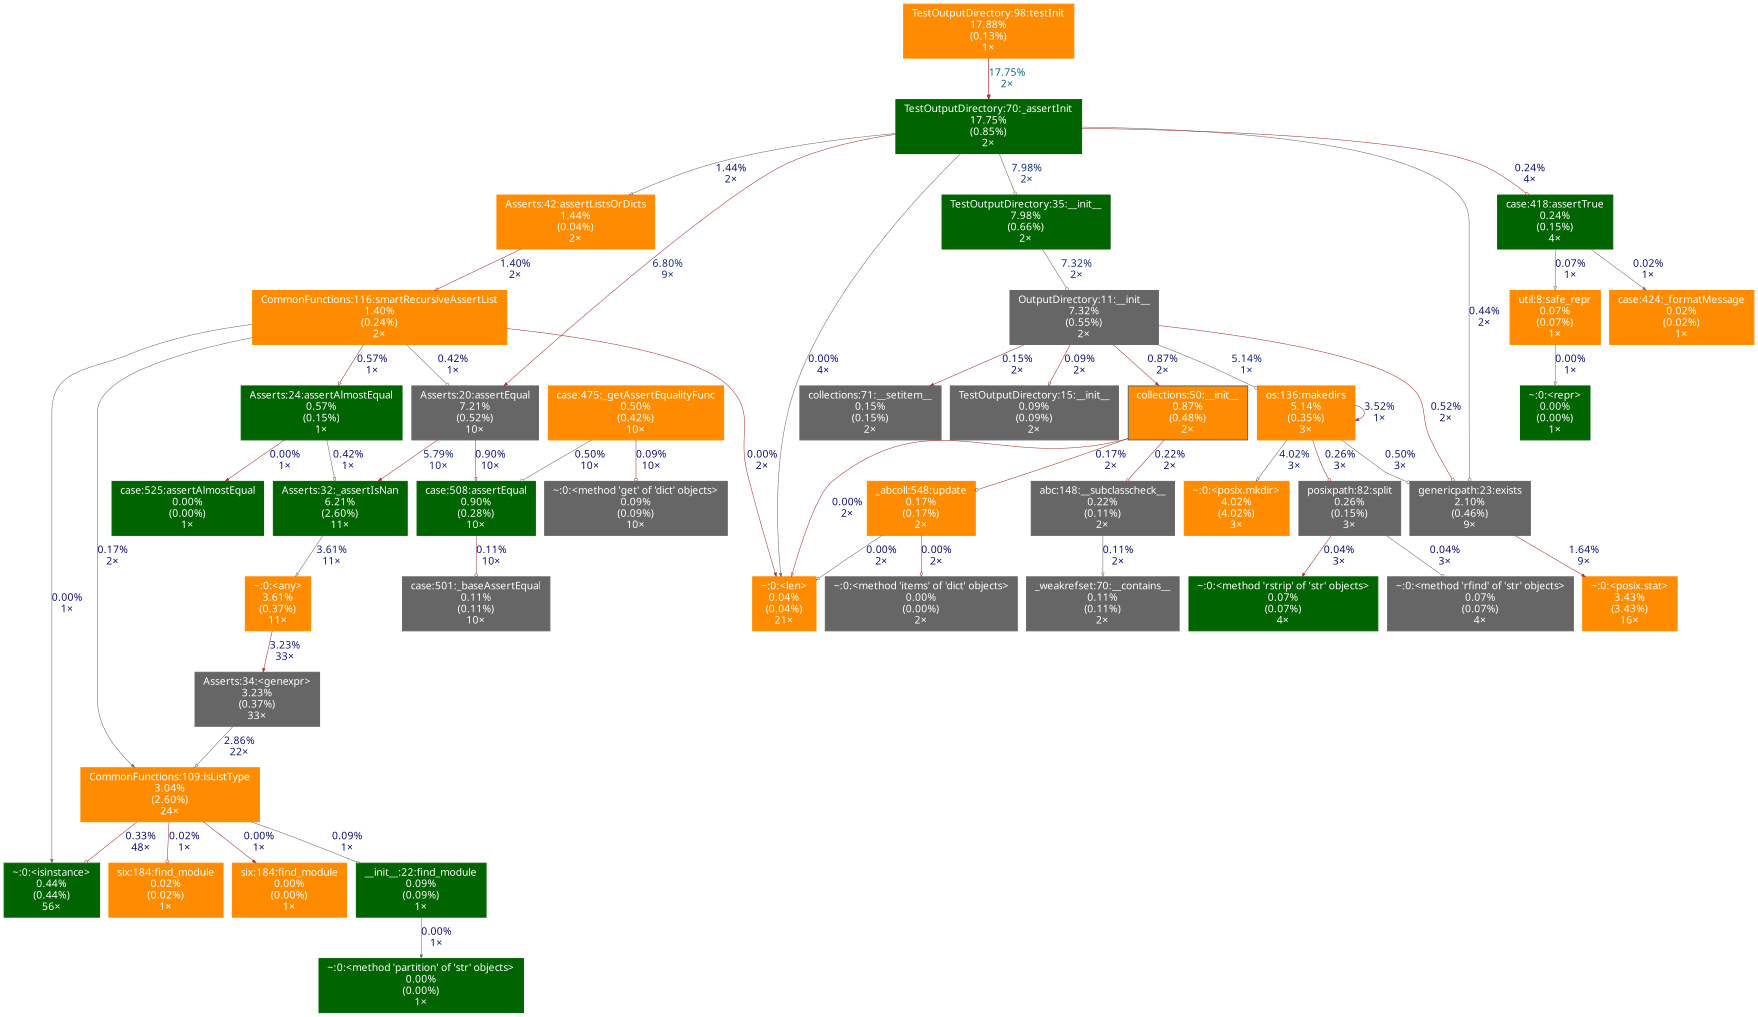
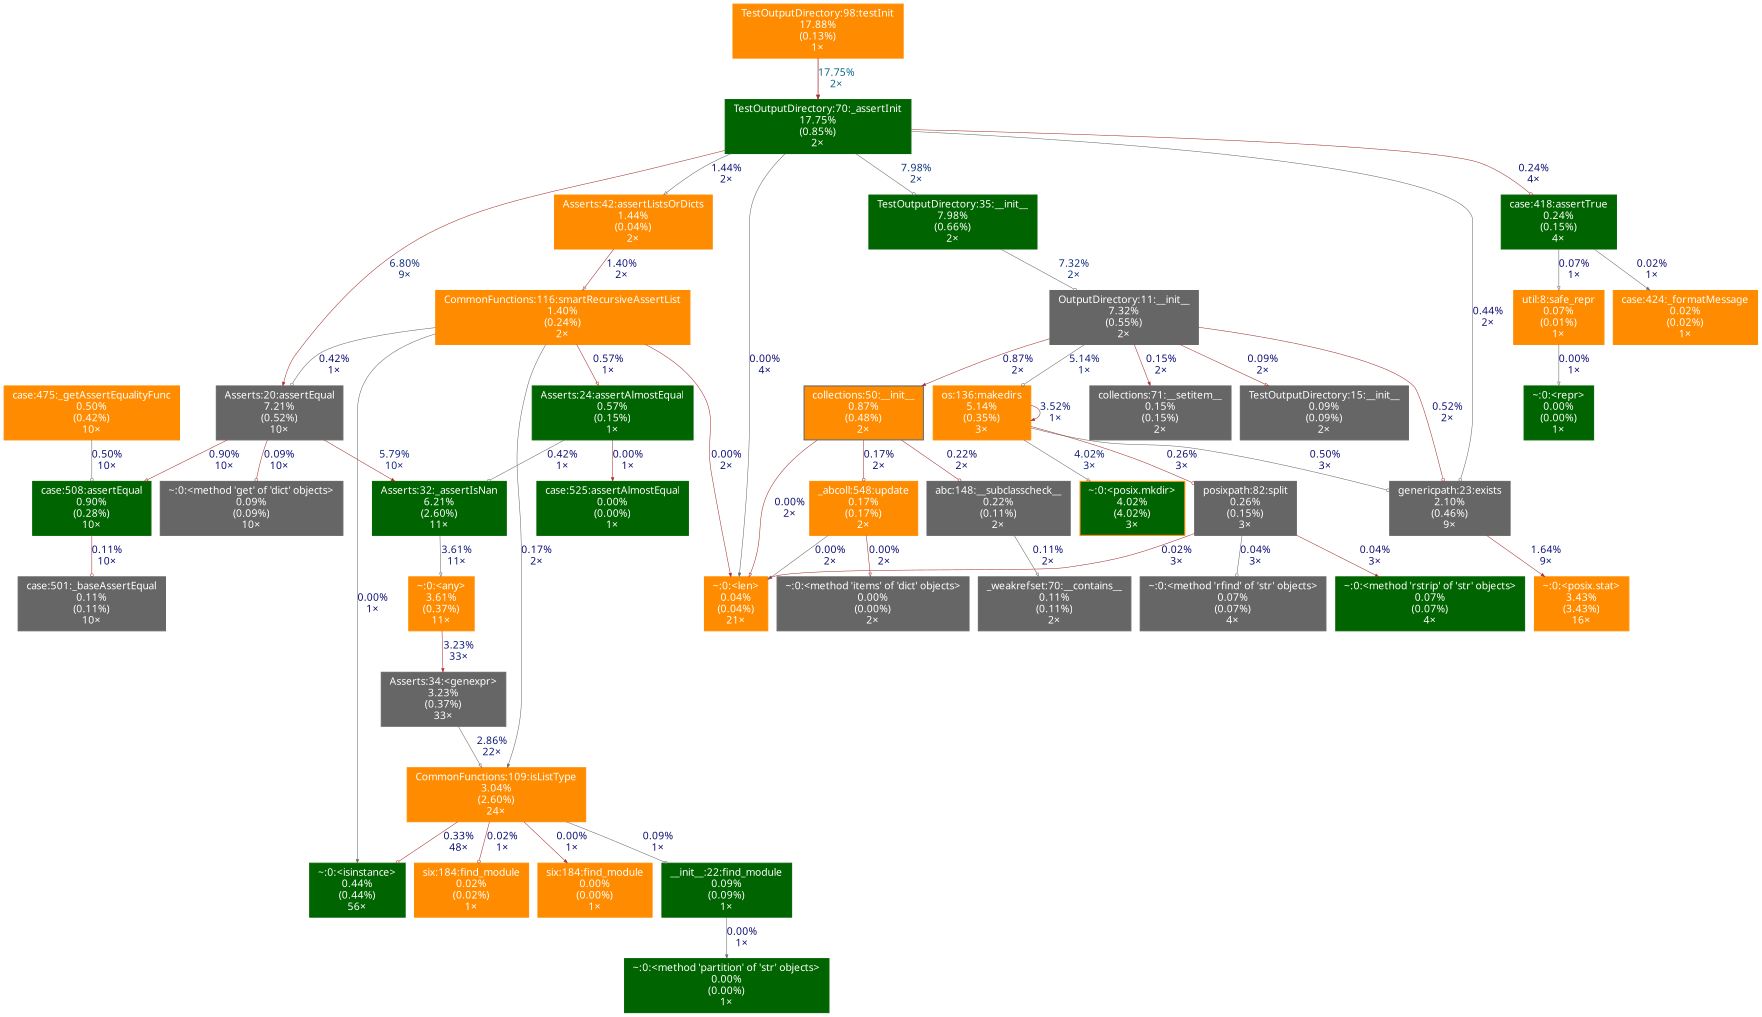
(1555, 317) -> (1559, 317)
(331, 459) -> (527, 460)
(636, 459) -> (261, 459)
(1237, 508) -> (1132, 508)
none -> (985, 570)
